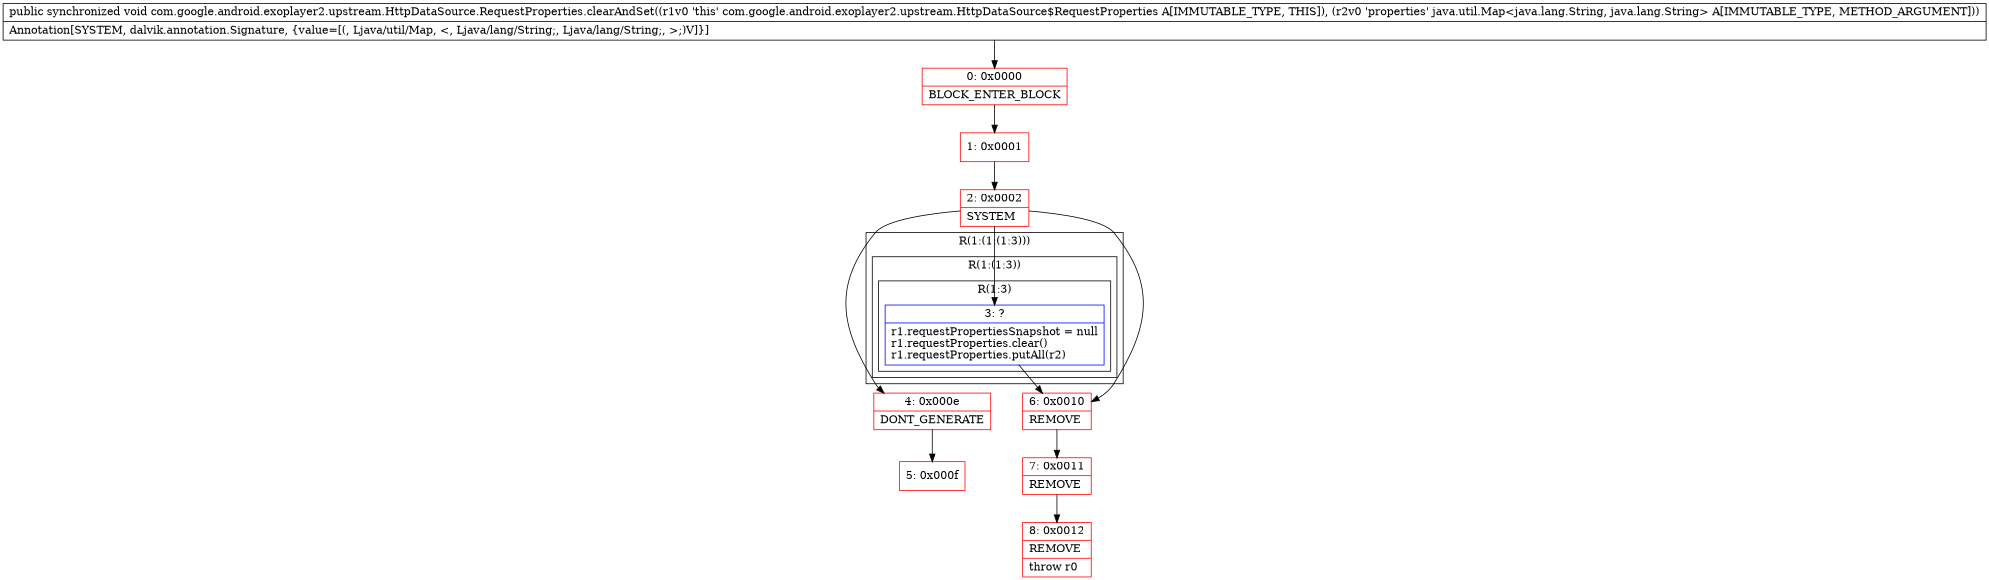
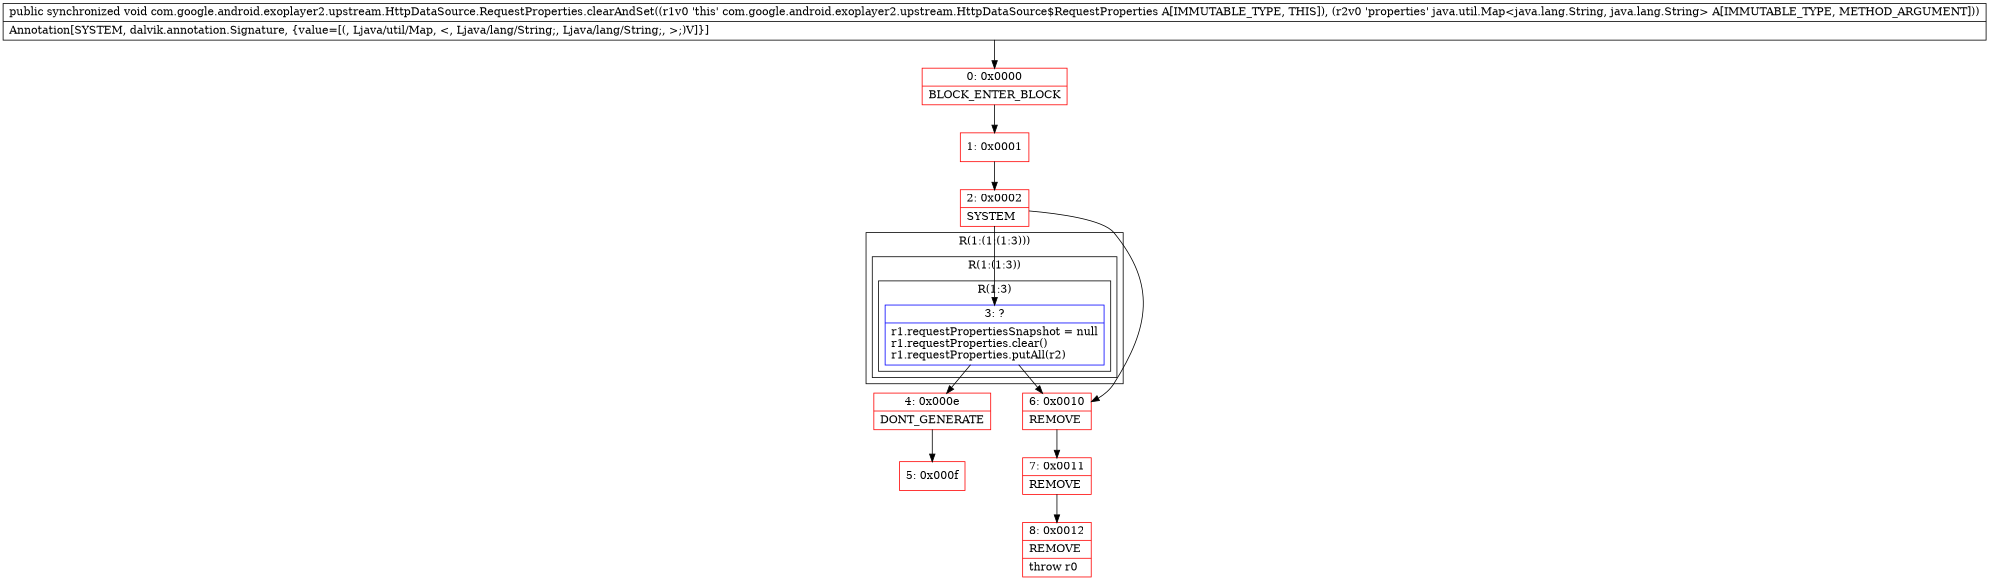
(854, 267) -> (961, 376)
